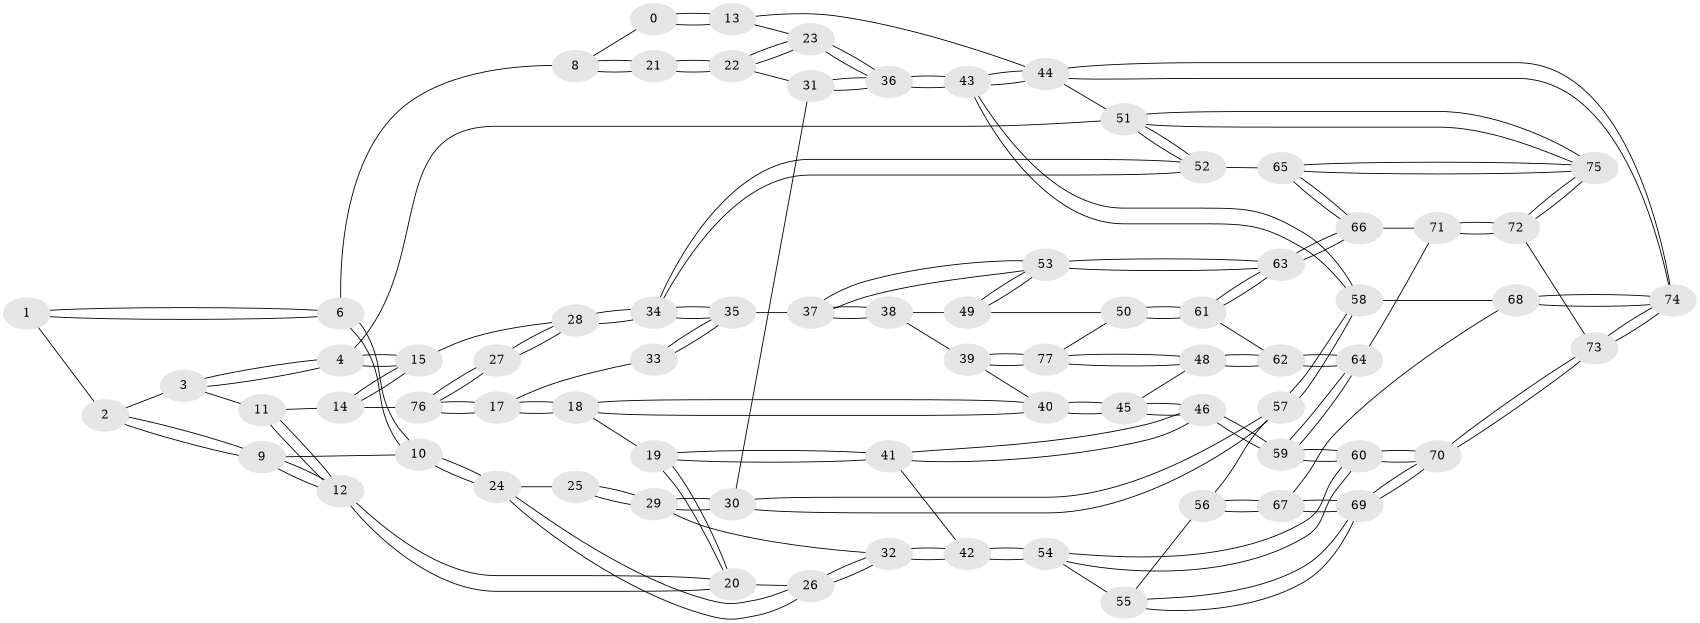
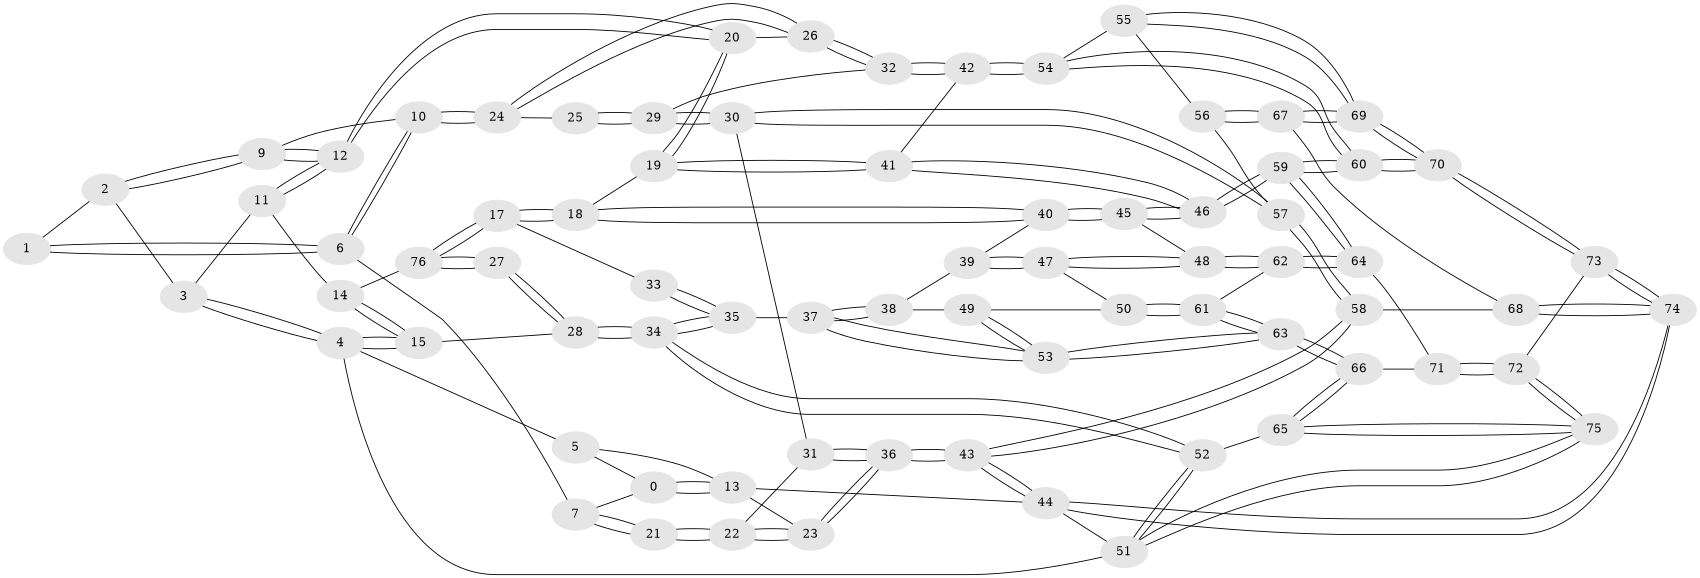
(576, 66) -> (576, 515)
(1046, 360) -> (1046, 263)
none -> (576, 447)
